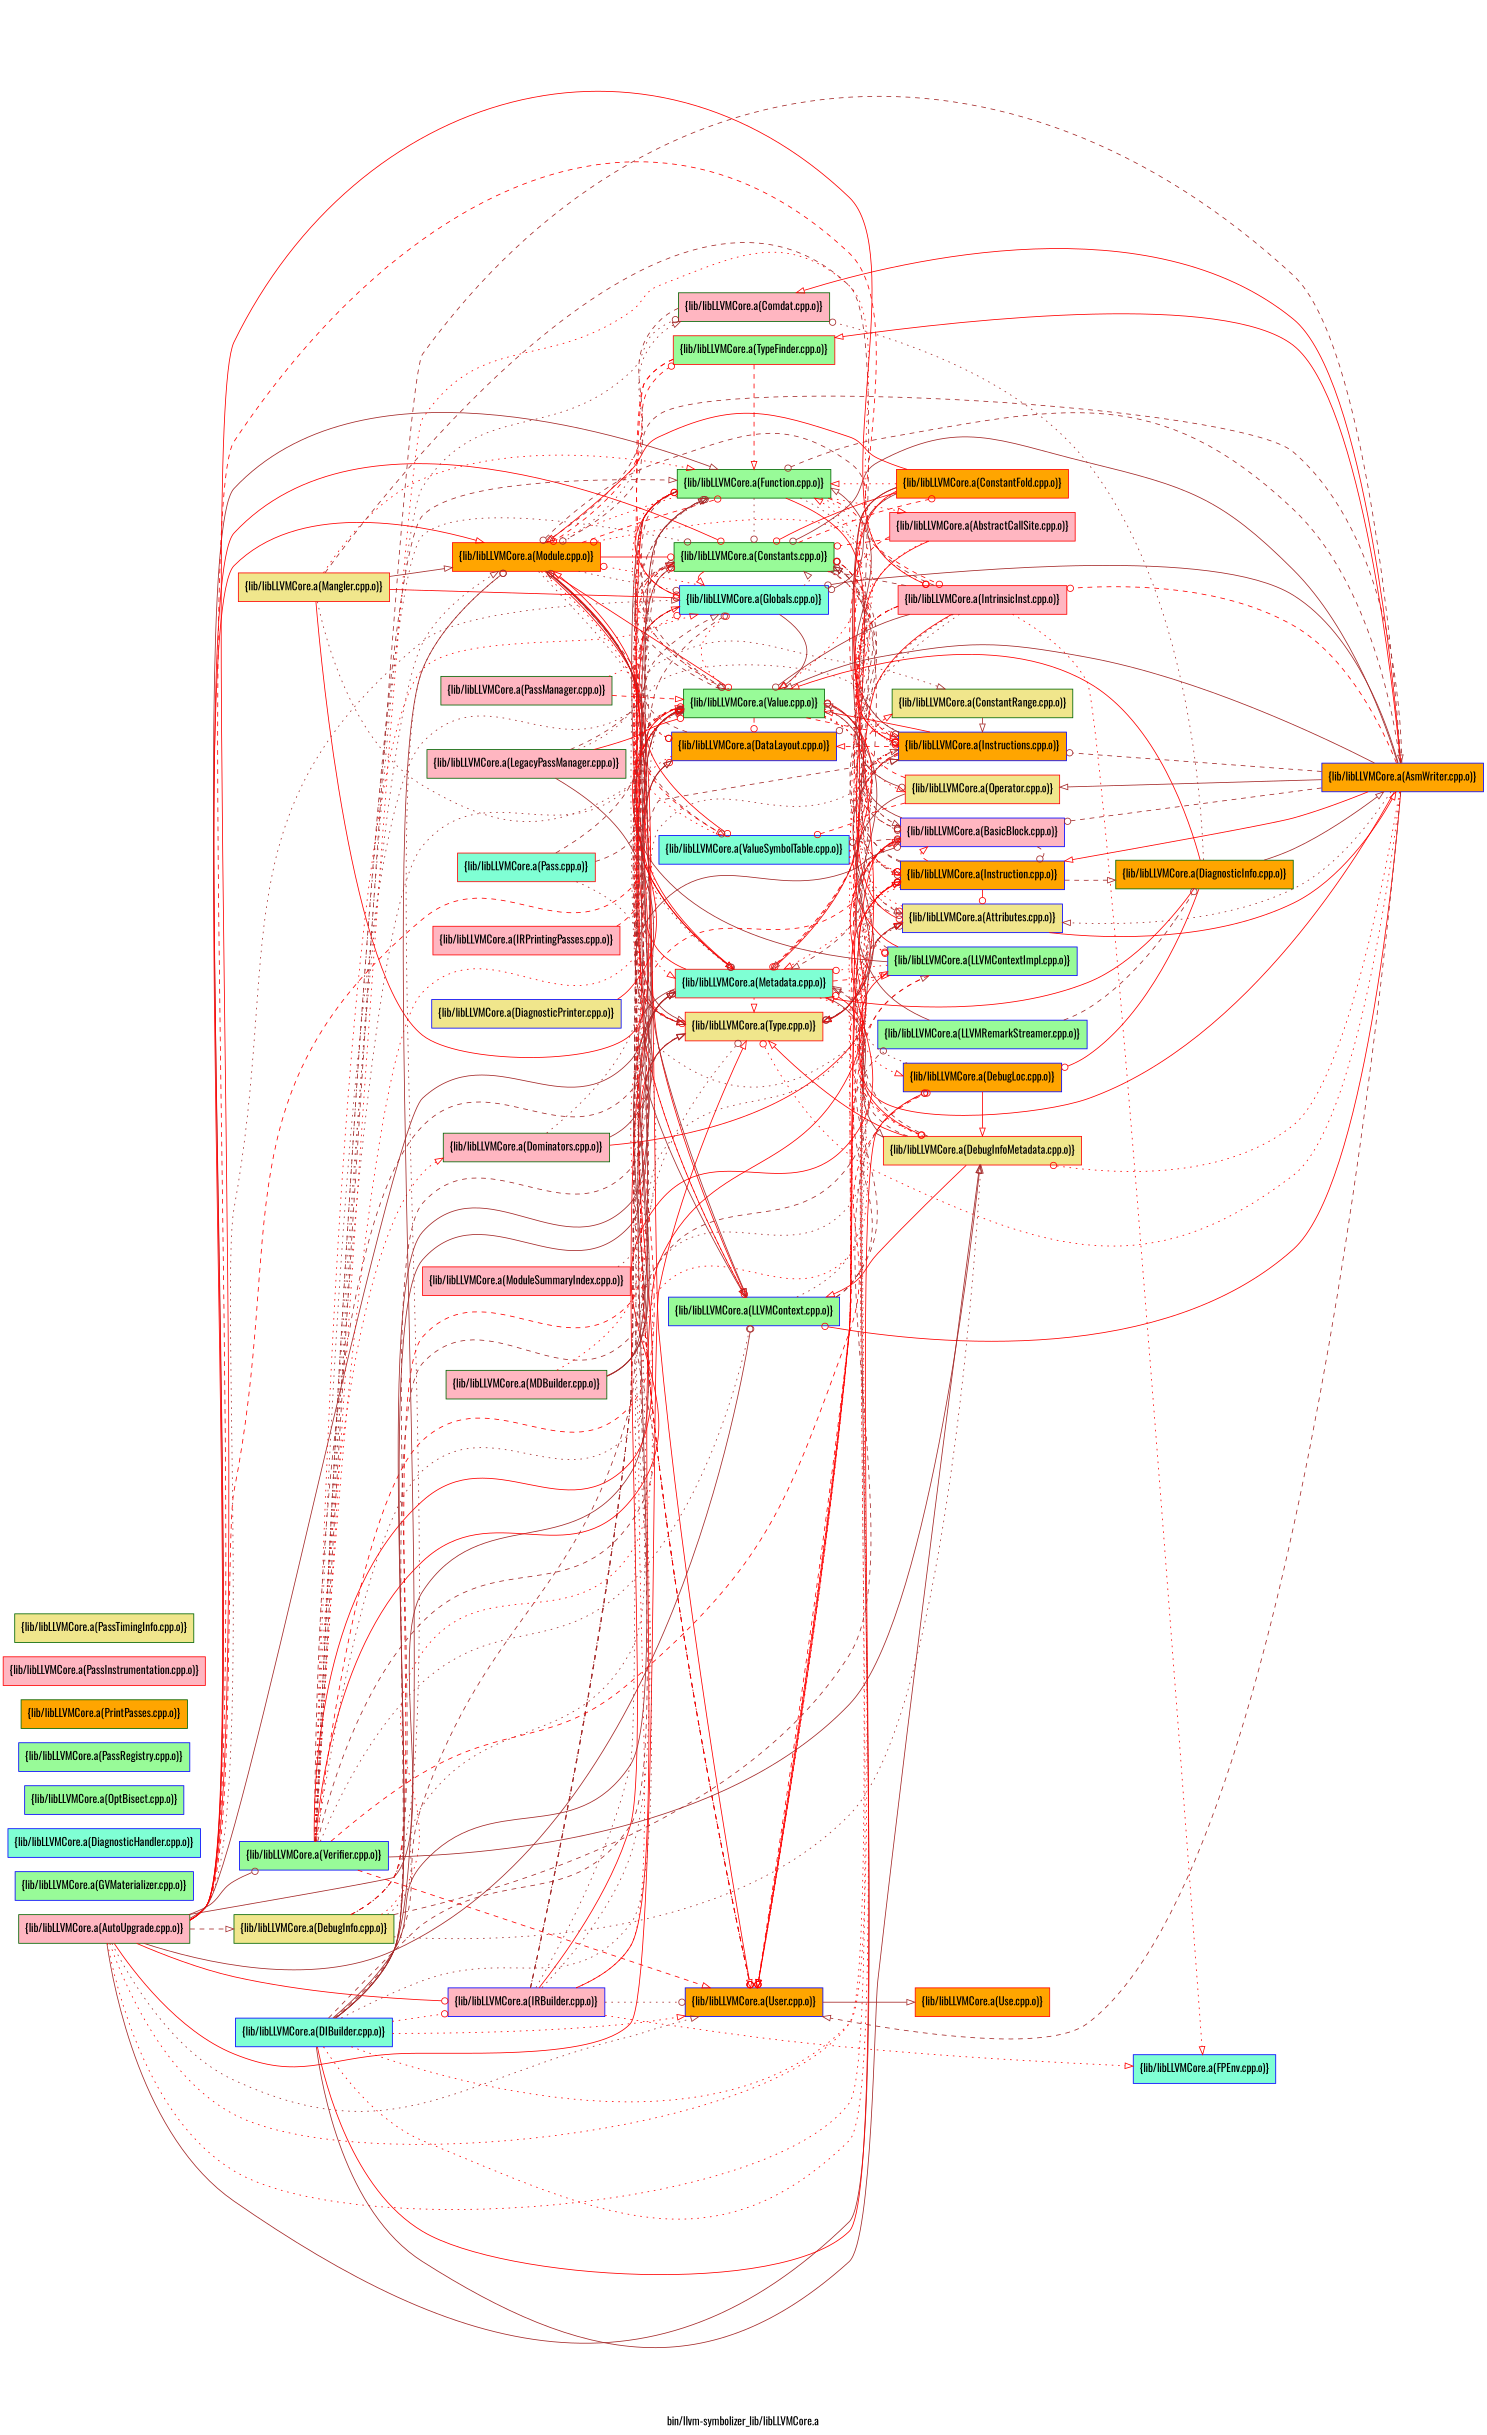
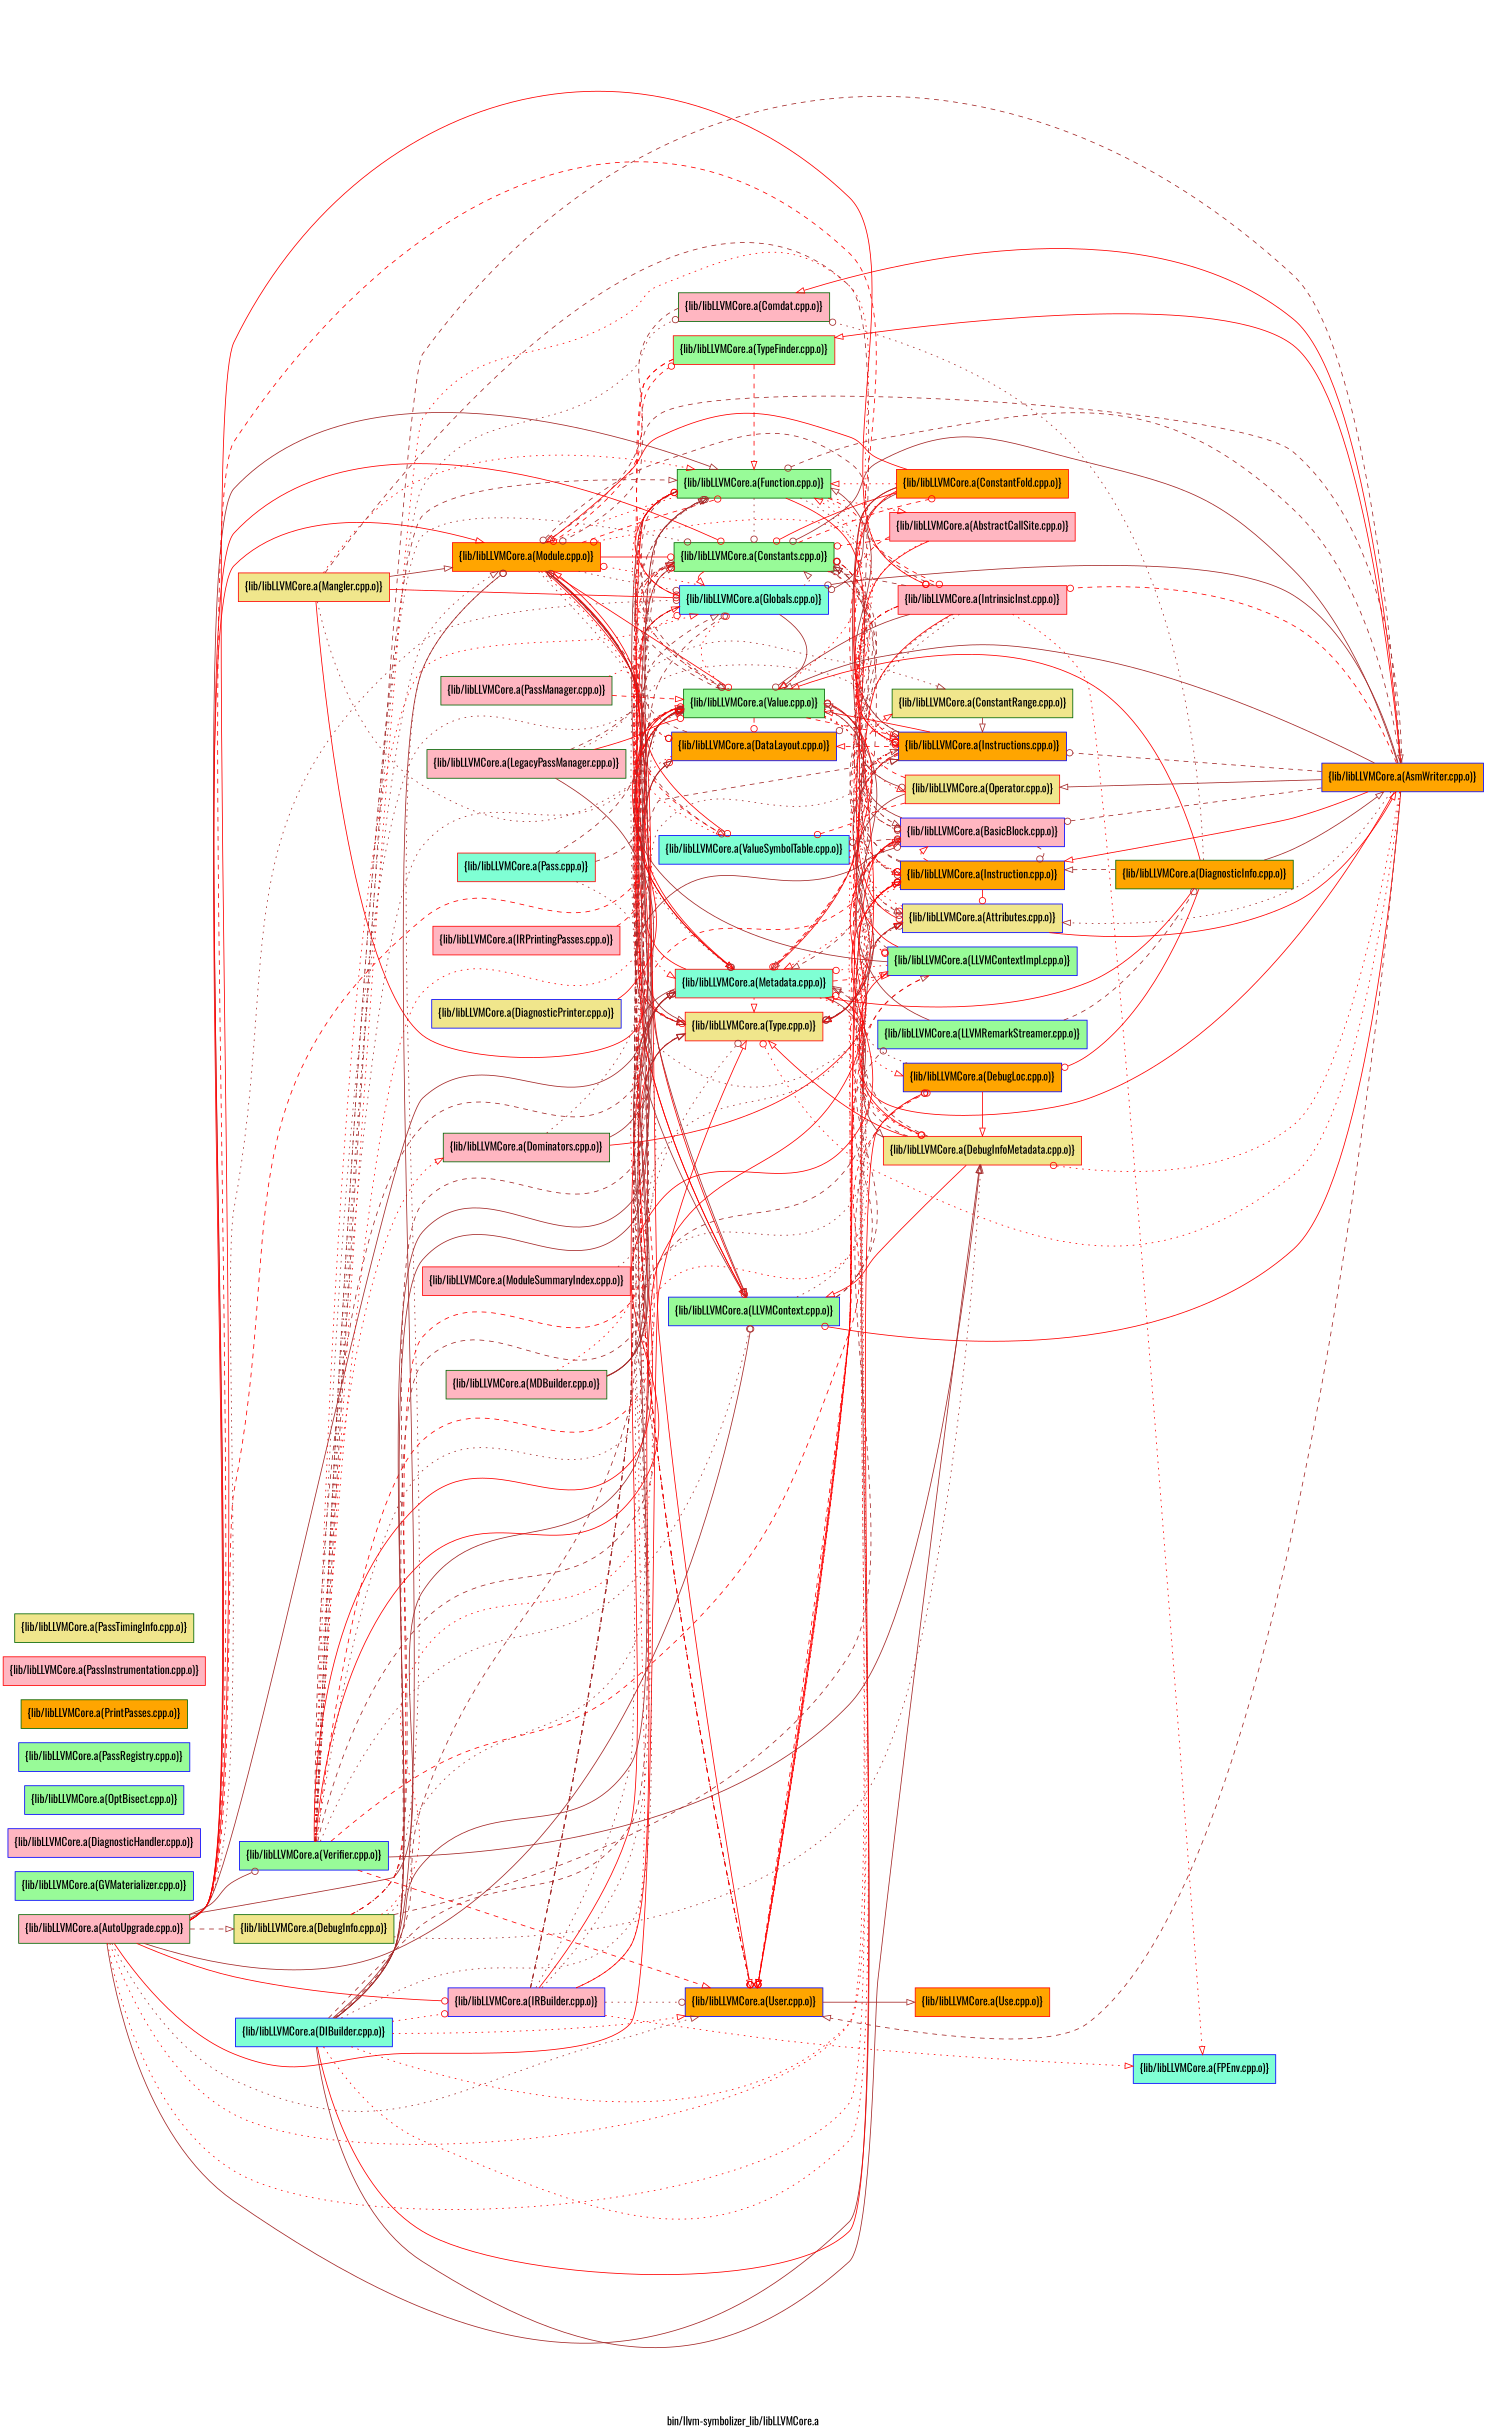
(621, 491) -> none
(1086, 880) -> (1094, 870)
(640, 996) -> (640, 996)
(245, 1133) -> (245, 1133)
(104, 1843) -> (104, 1843)
